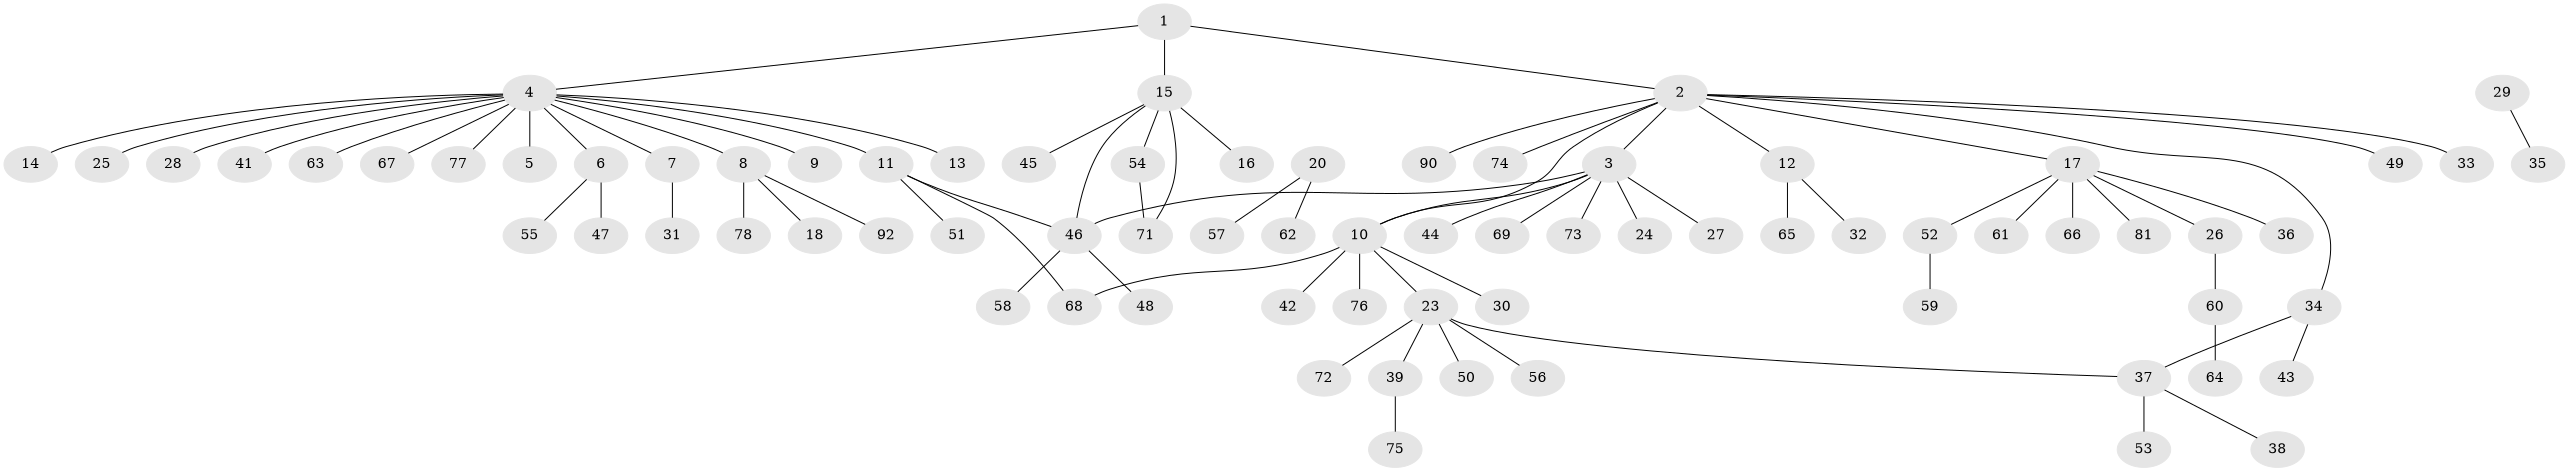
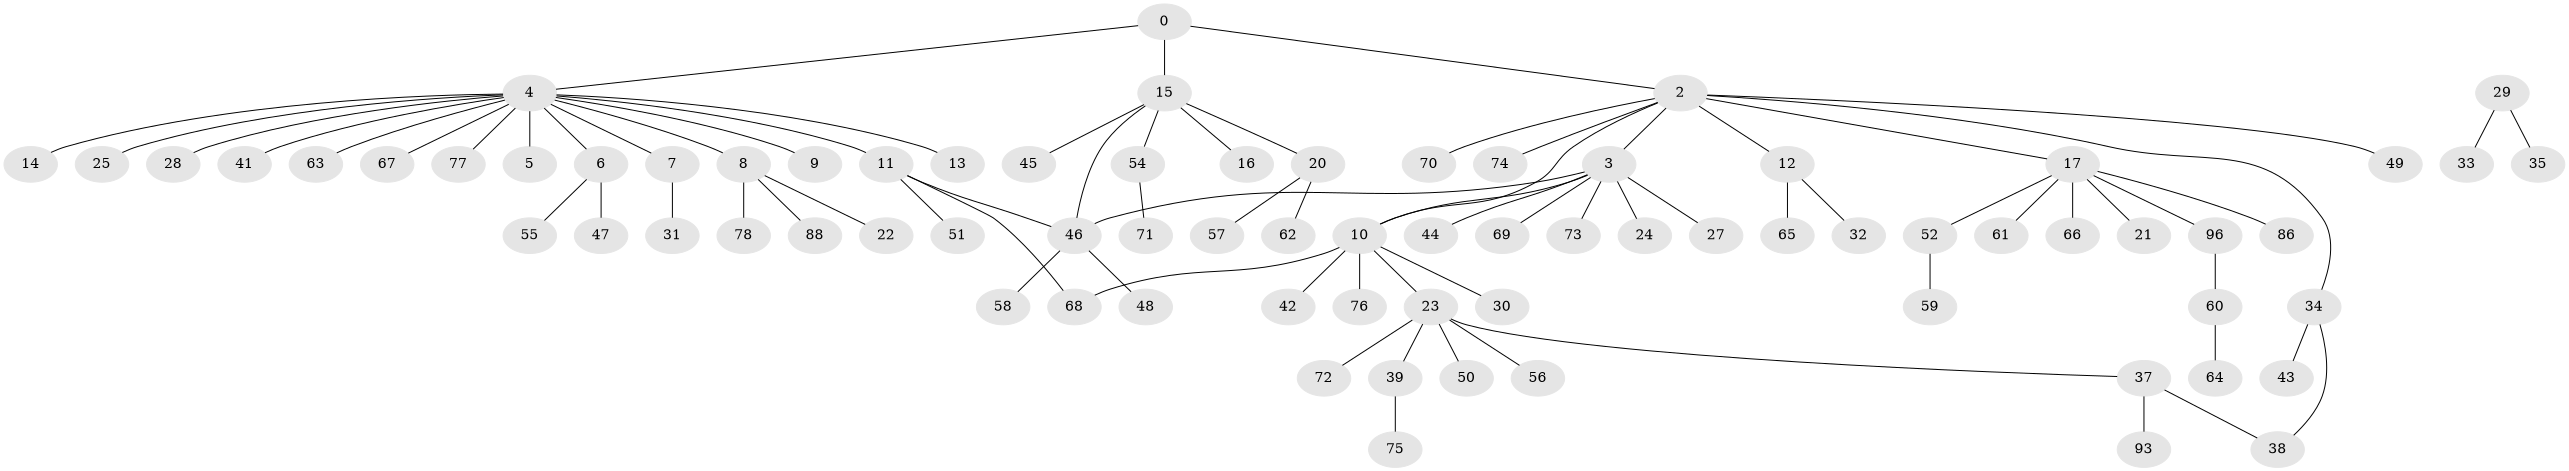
(1165, 22) -> (1165, 22)
(2097, 110) -> (2485, 129)
(1429, 164) -> (1429, 164)
(1176, 167) -> (1242, 128)
(815, 236) -> (815, 236)
(886, 236) -> (886, 236)
(2144, 236) -> (2144, 236)
(2215, 236) -> (2215, 236)
(2287, 236) -> (2287, 236)
(2228, 341) -> (2325, 385)
(2144, 450) -> (2144, 450)
